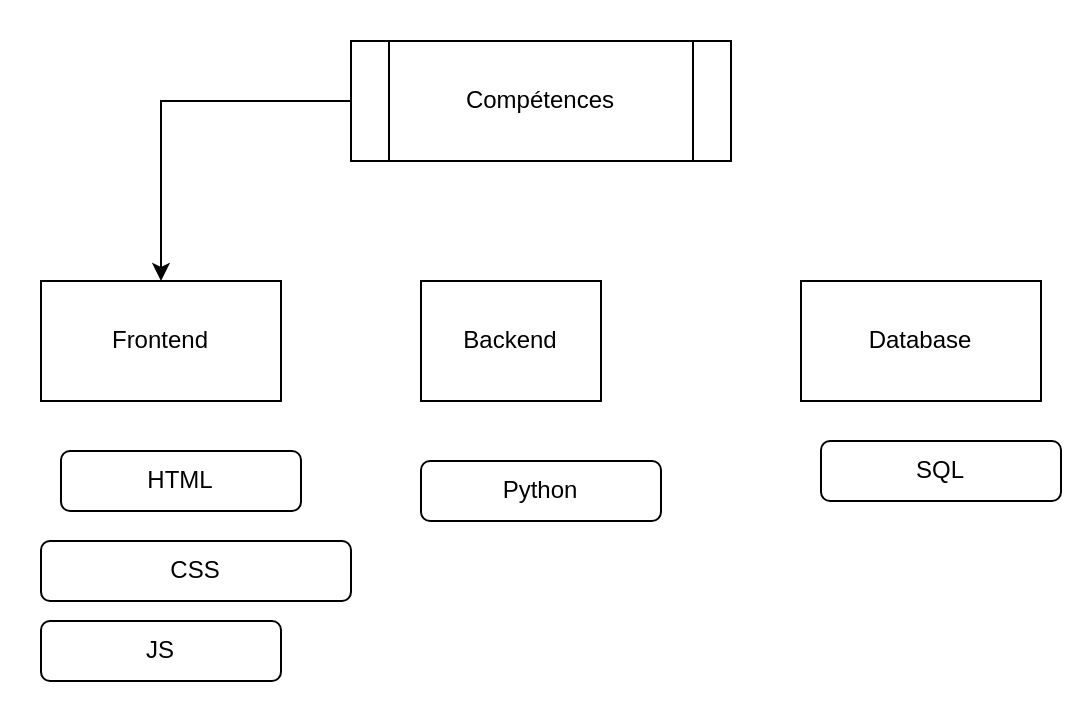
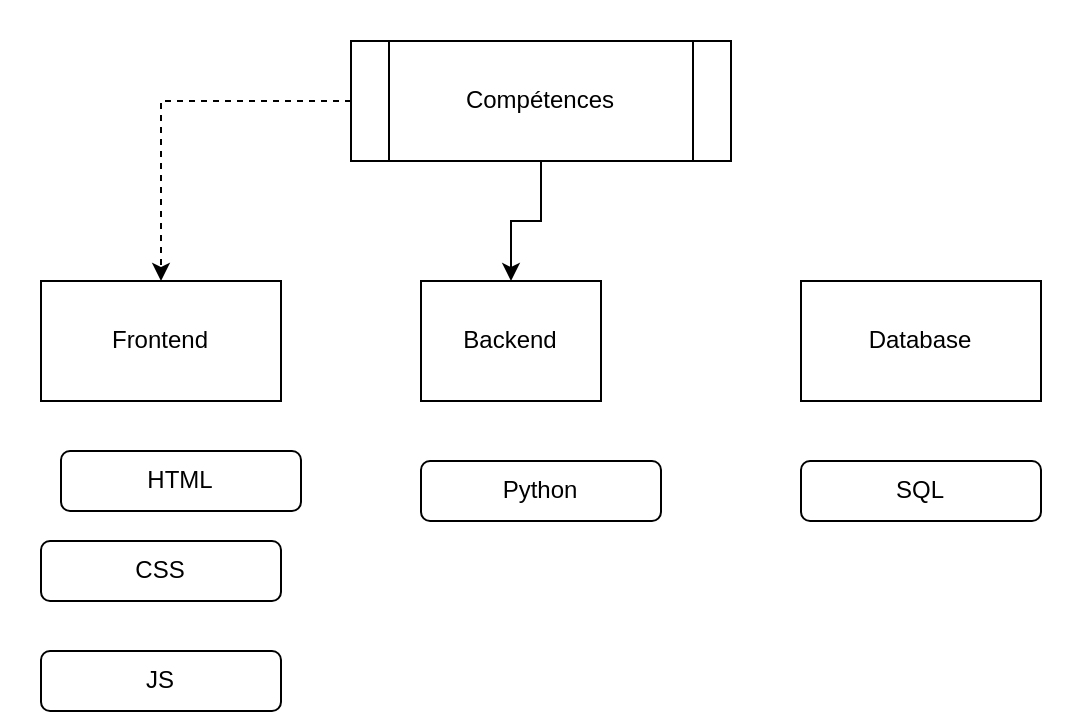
(170, 101) -> (170, 101)
none -> (533, 221)
(941, 471) -> (921, 491)
(196, 571) -> (161, 571)
(161, 651) -> (161, 681)
